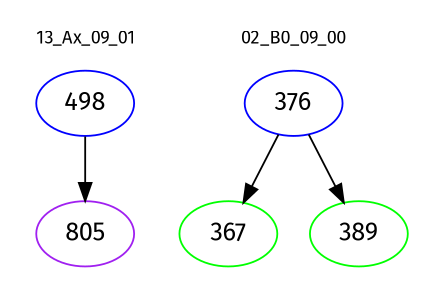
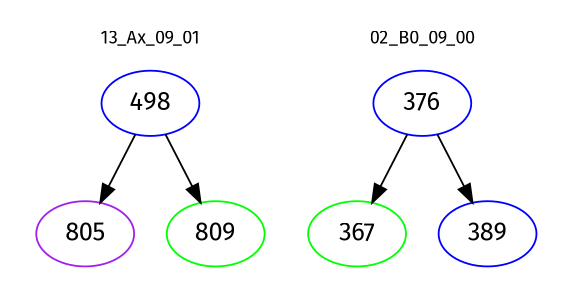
none -> (216, 234)
(359, 234) -> (488, 234)
